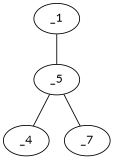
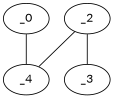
none -> (26, 19)
(57, 19) -> none
(57, 80) -> (87, 19)
(87, 141) -> (87, 80)
